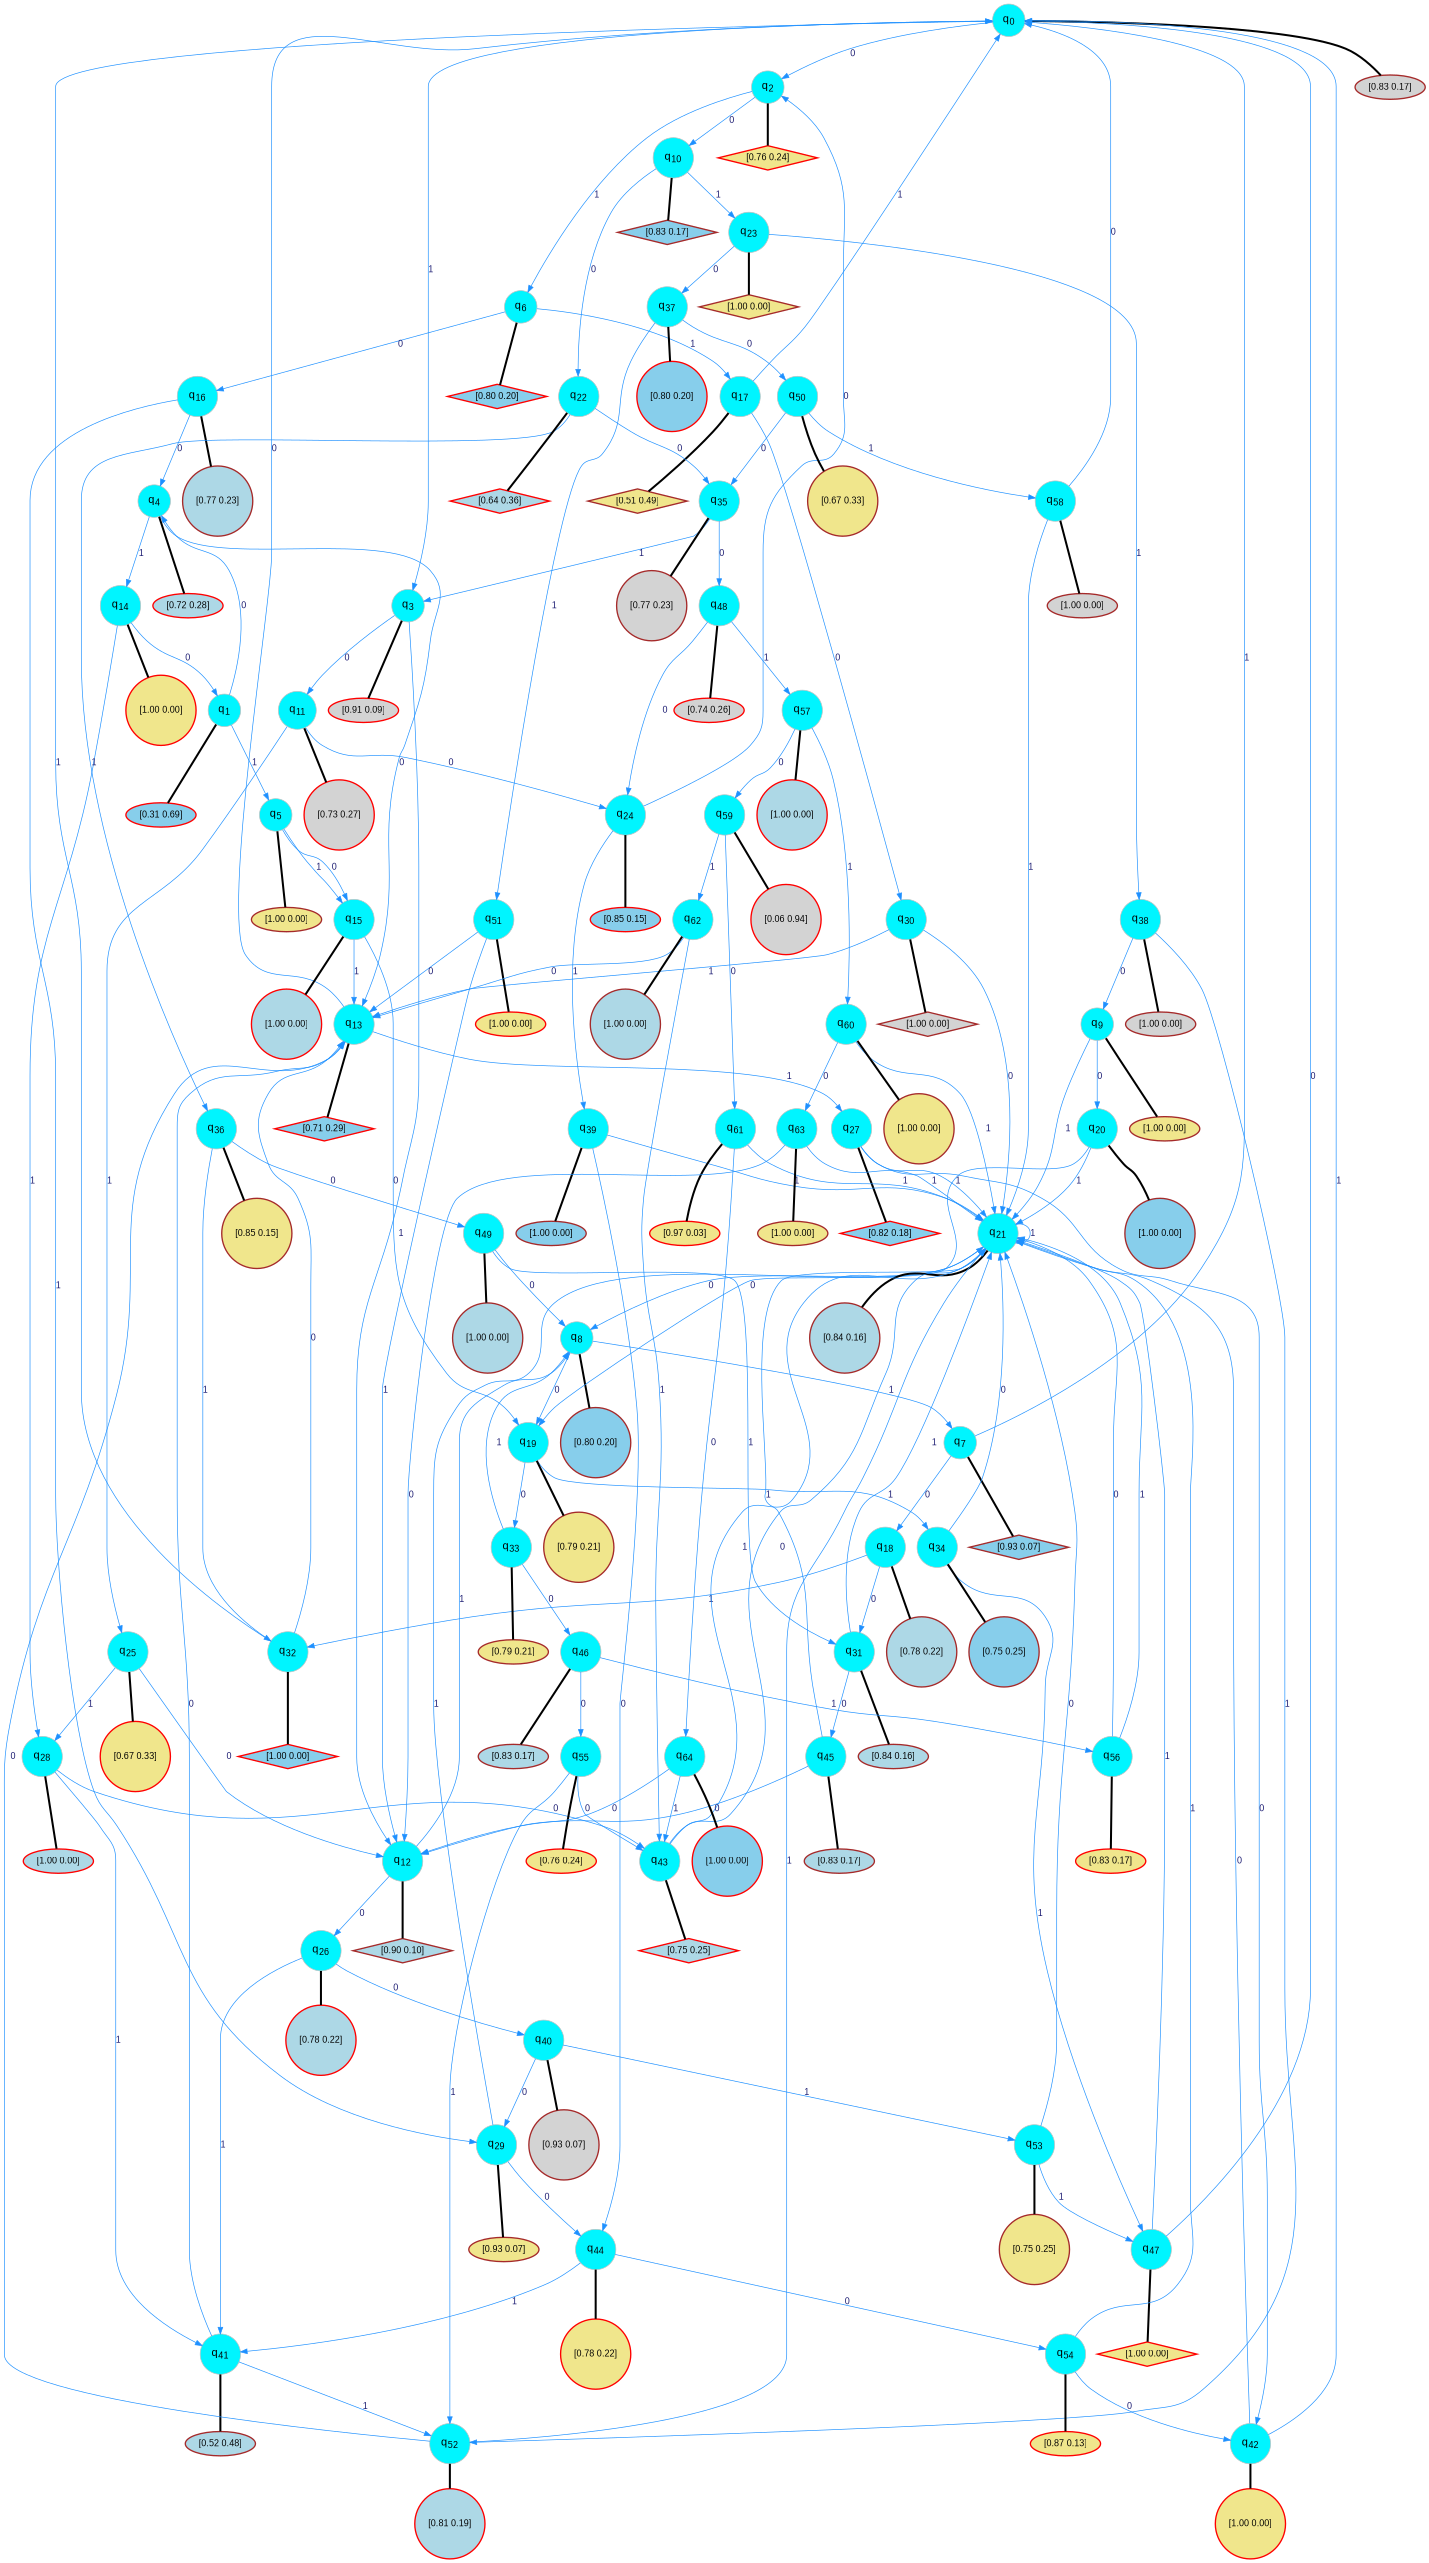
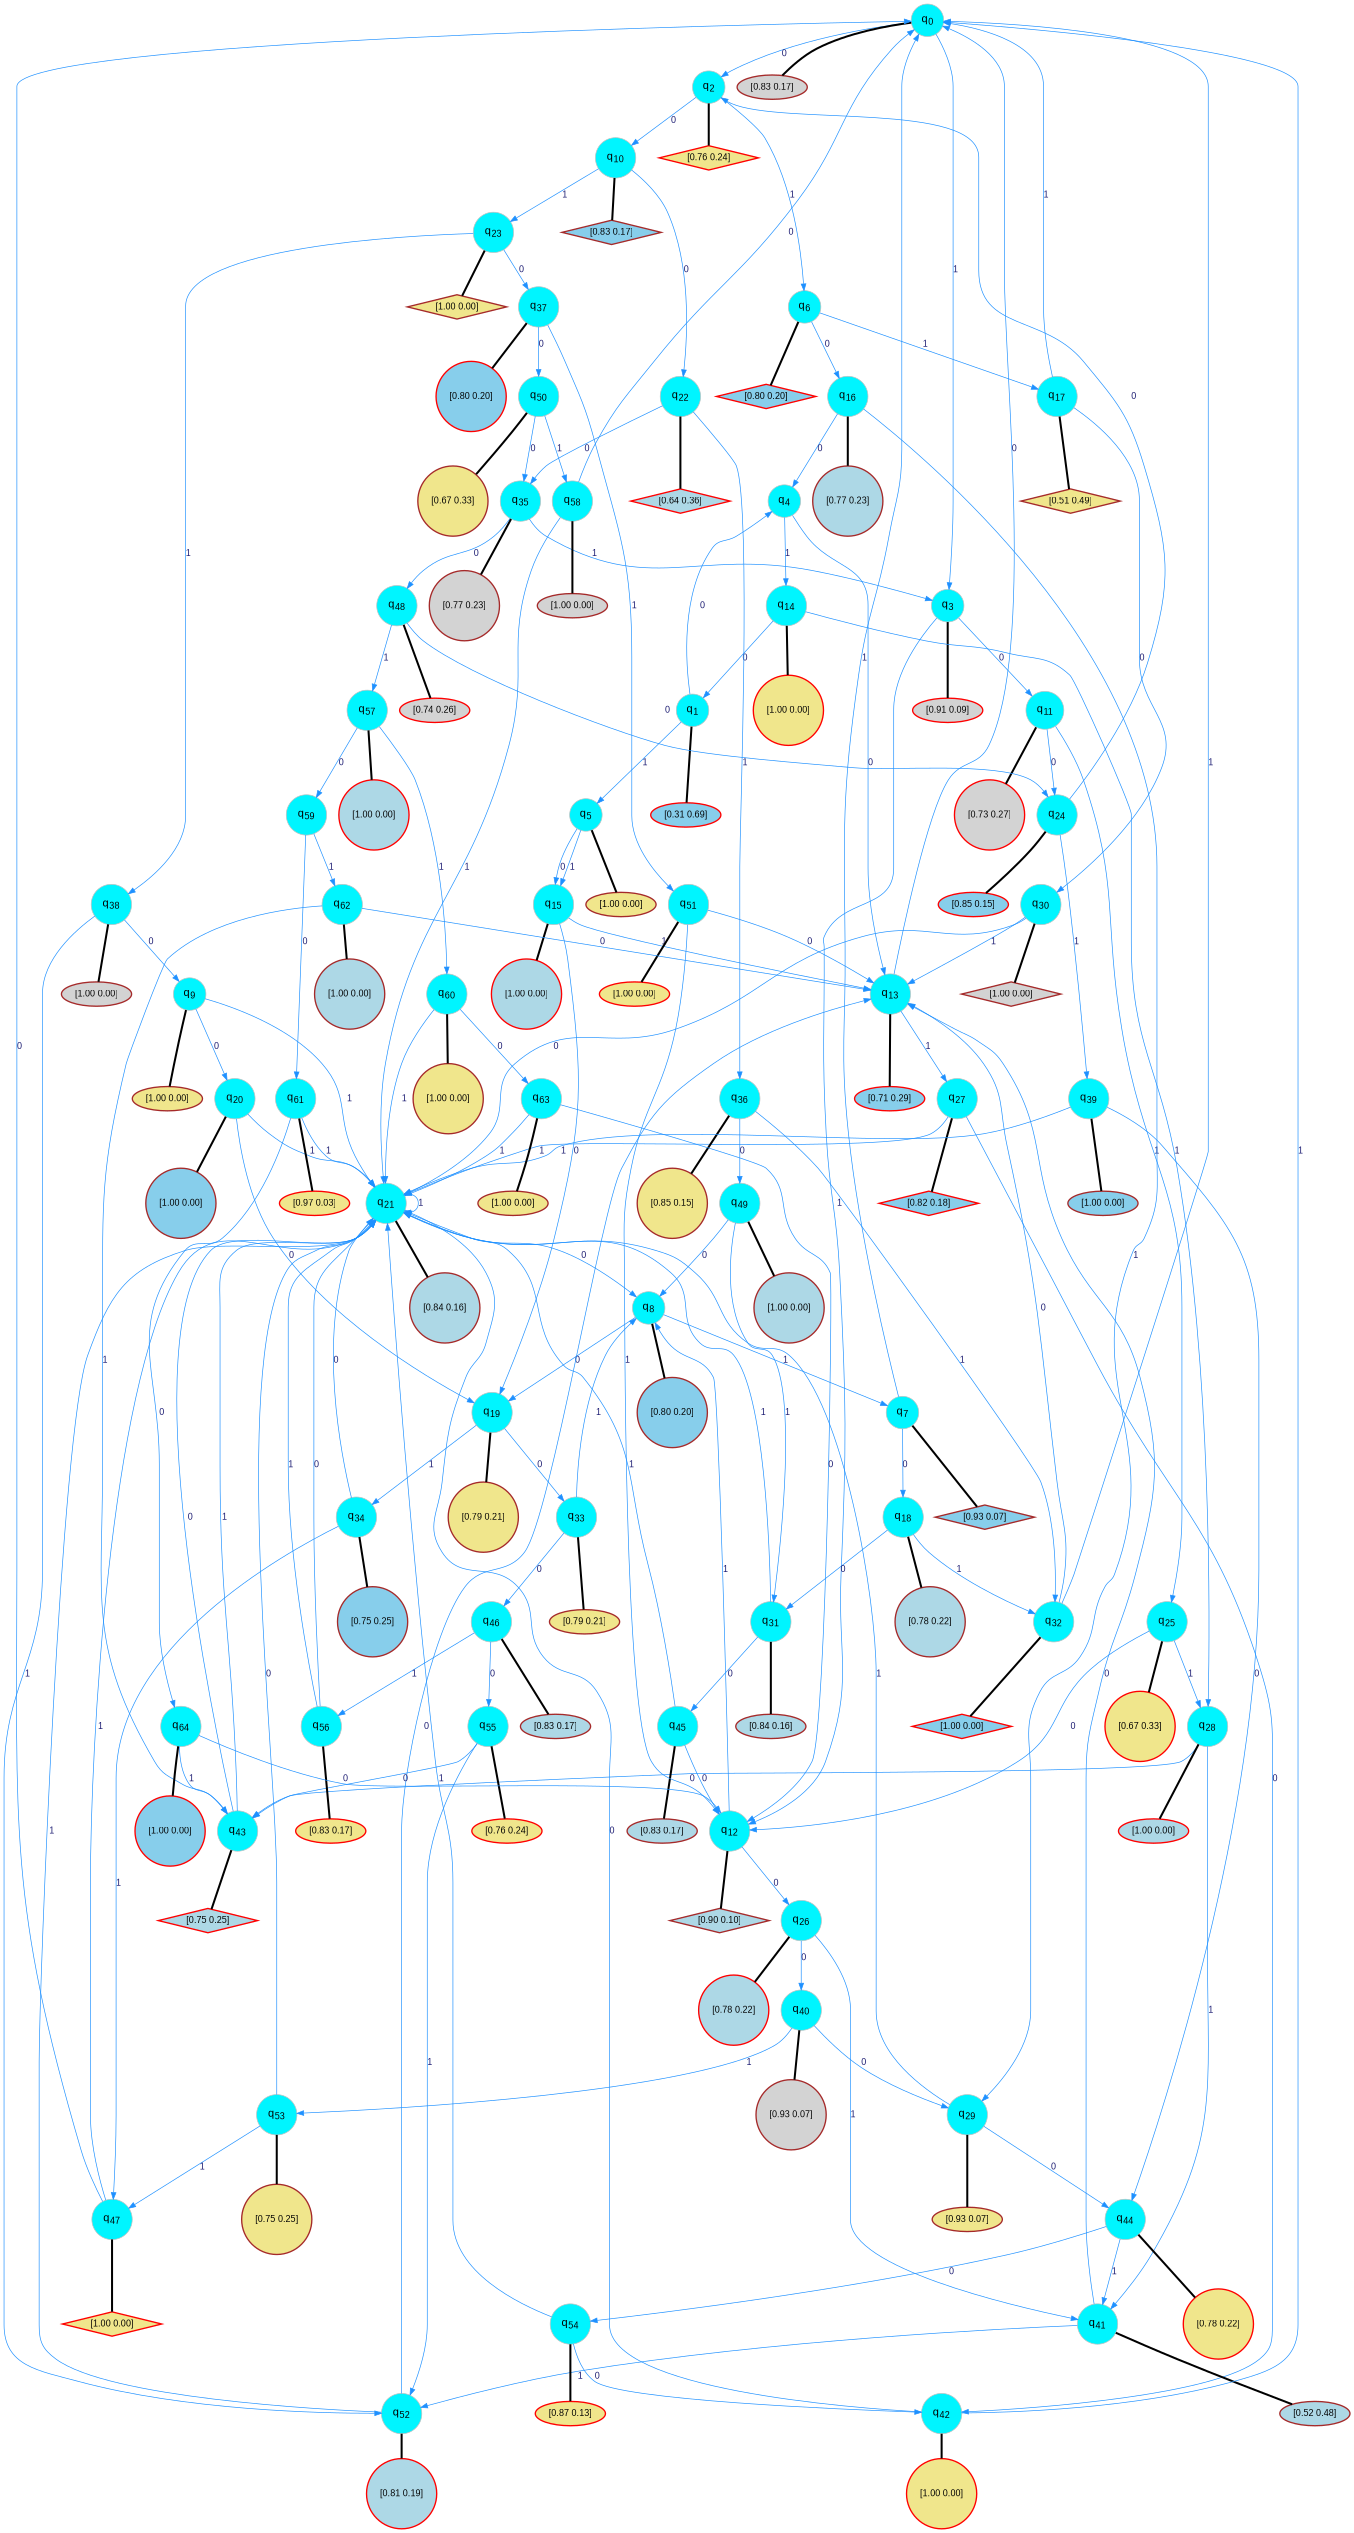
(188, 606) -> none
(786, 920) -> none
(324, 1129) -> (890, 1099)
